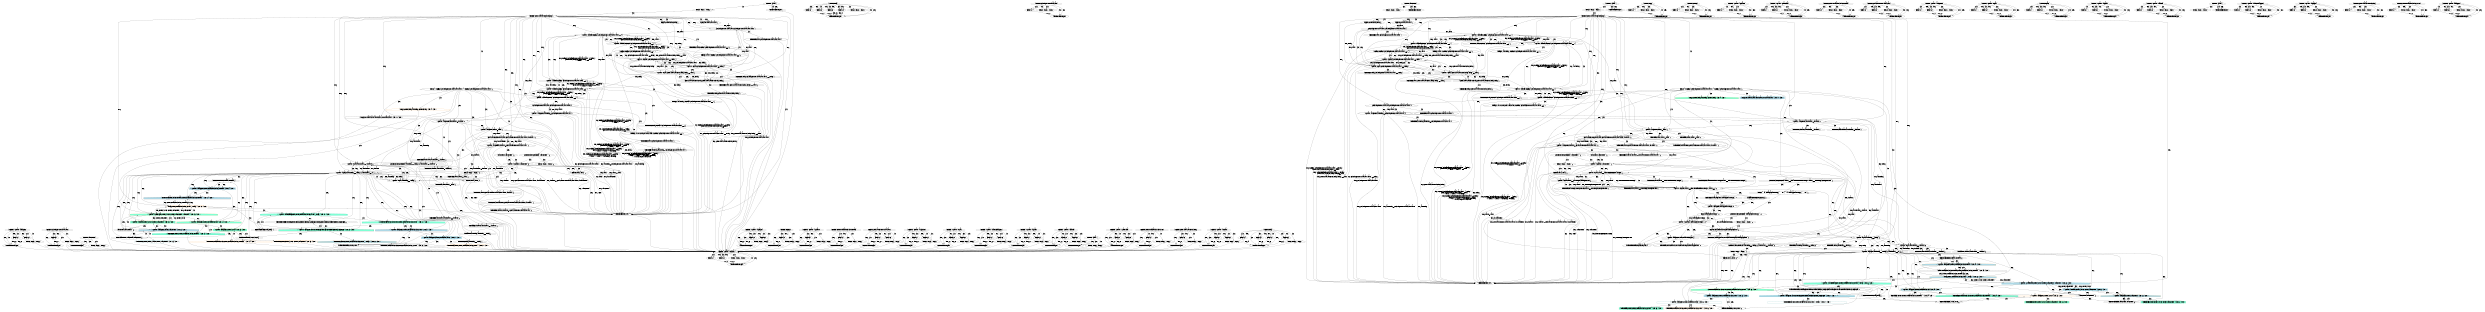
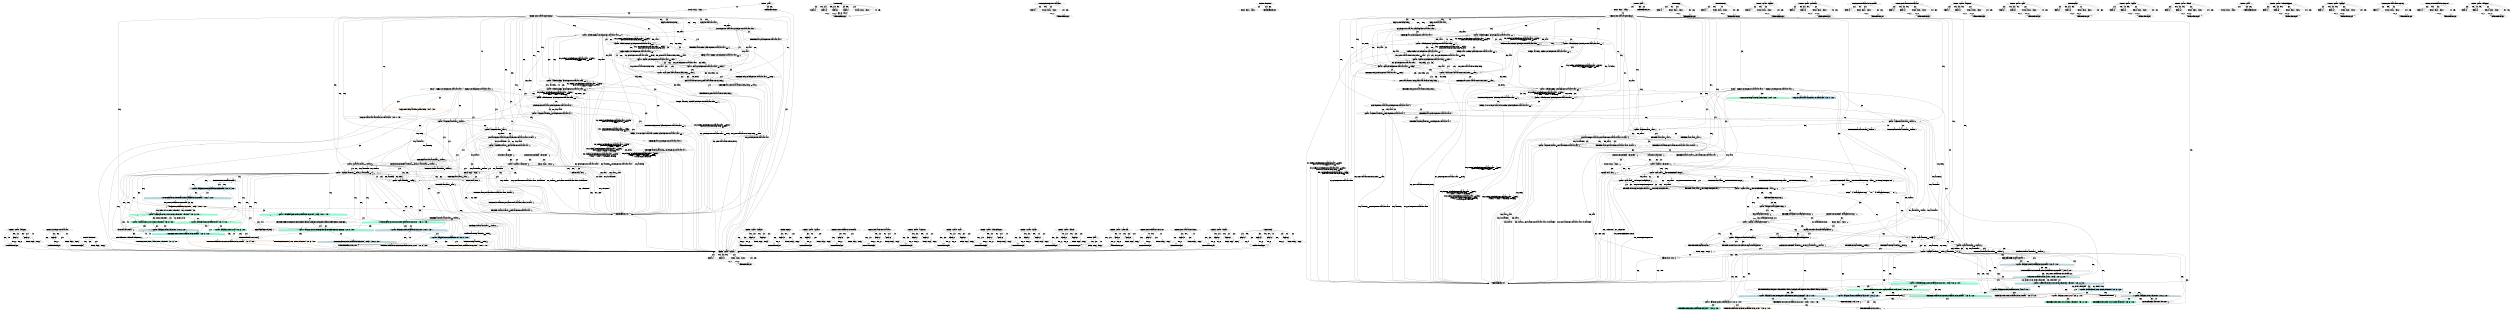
(1721, 202) -> (1784, 210)
